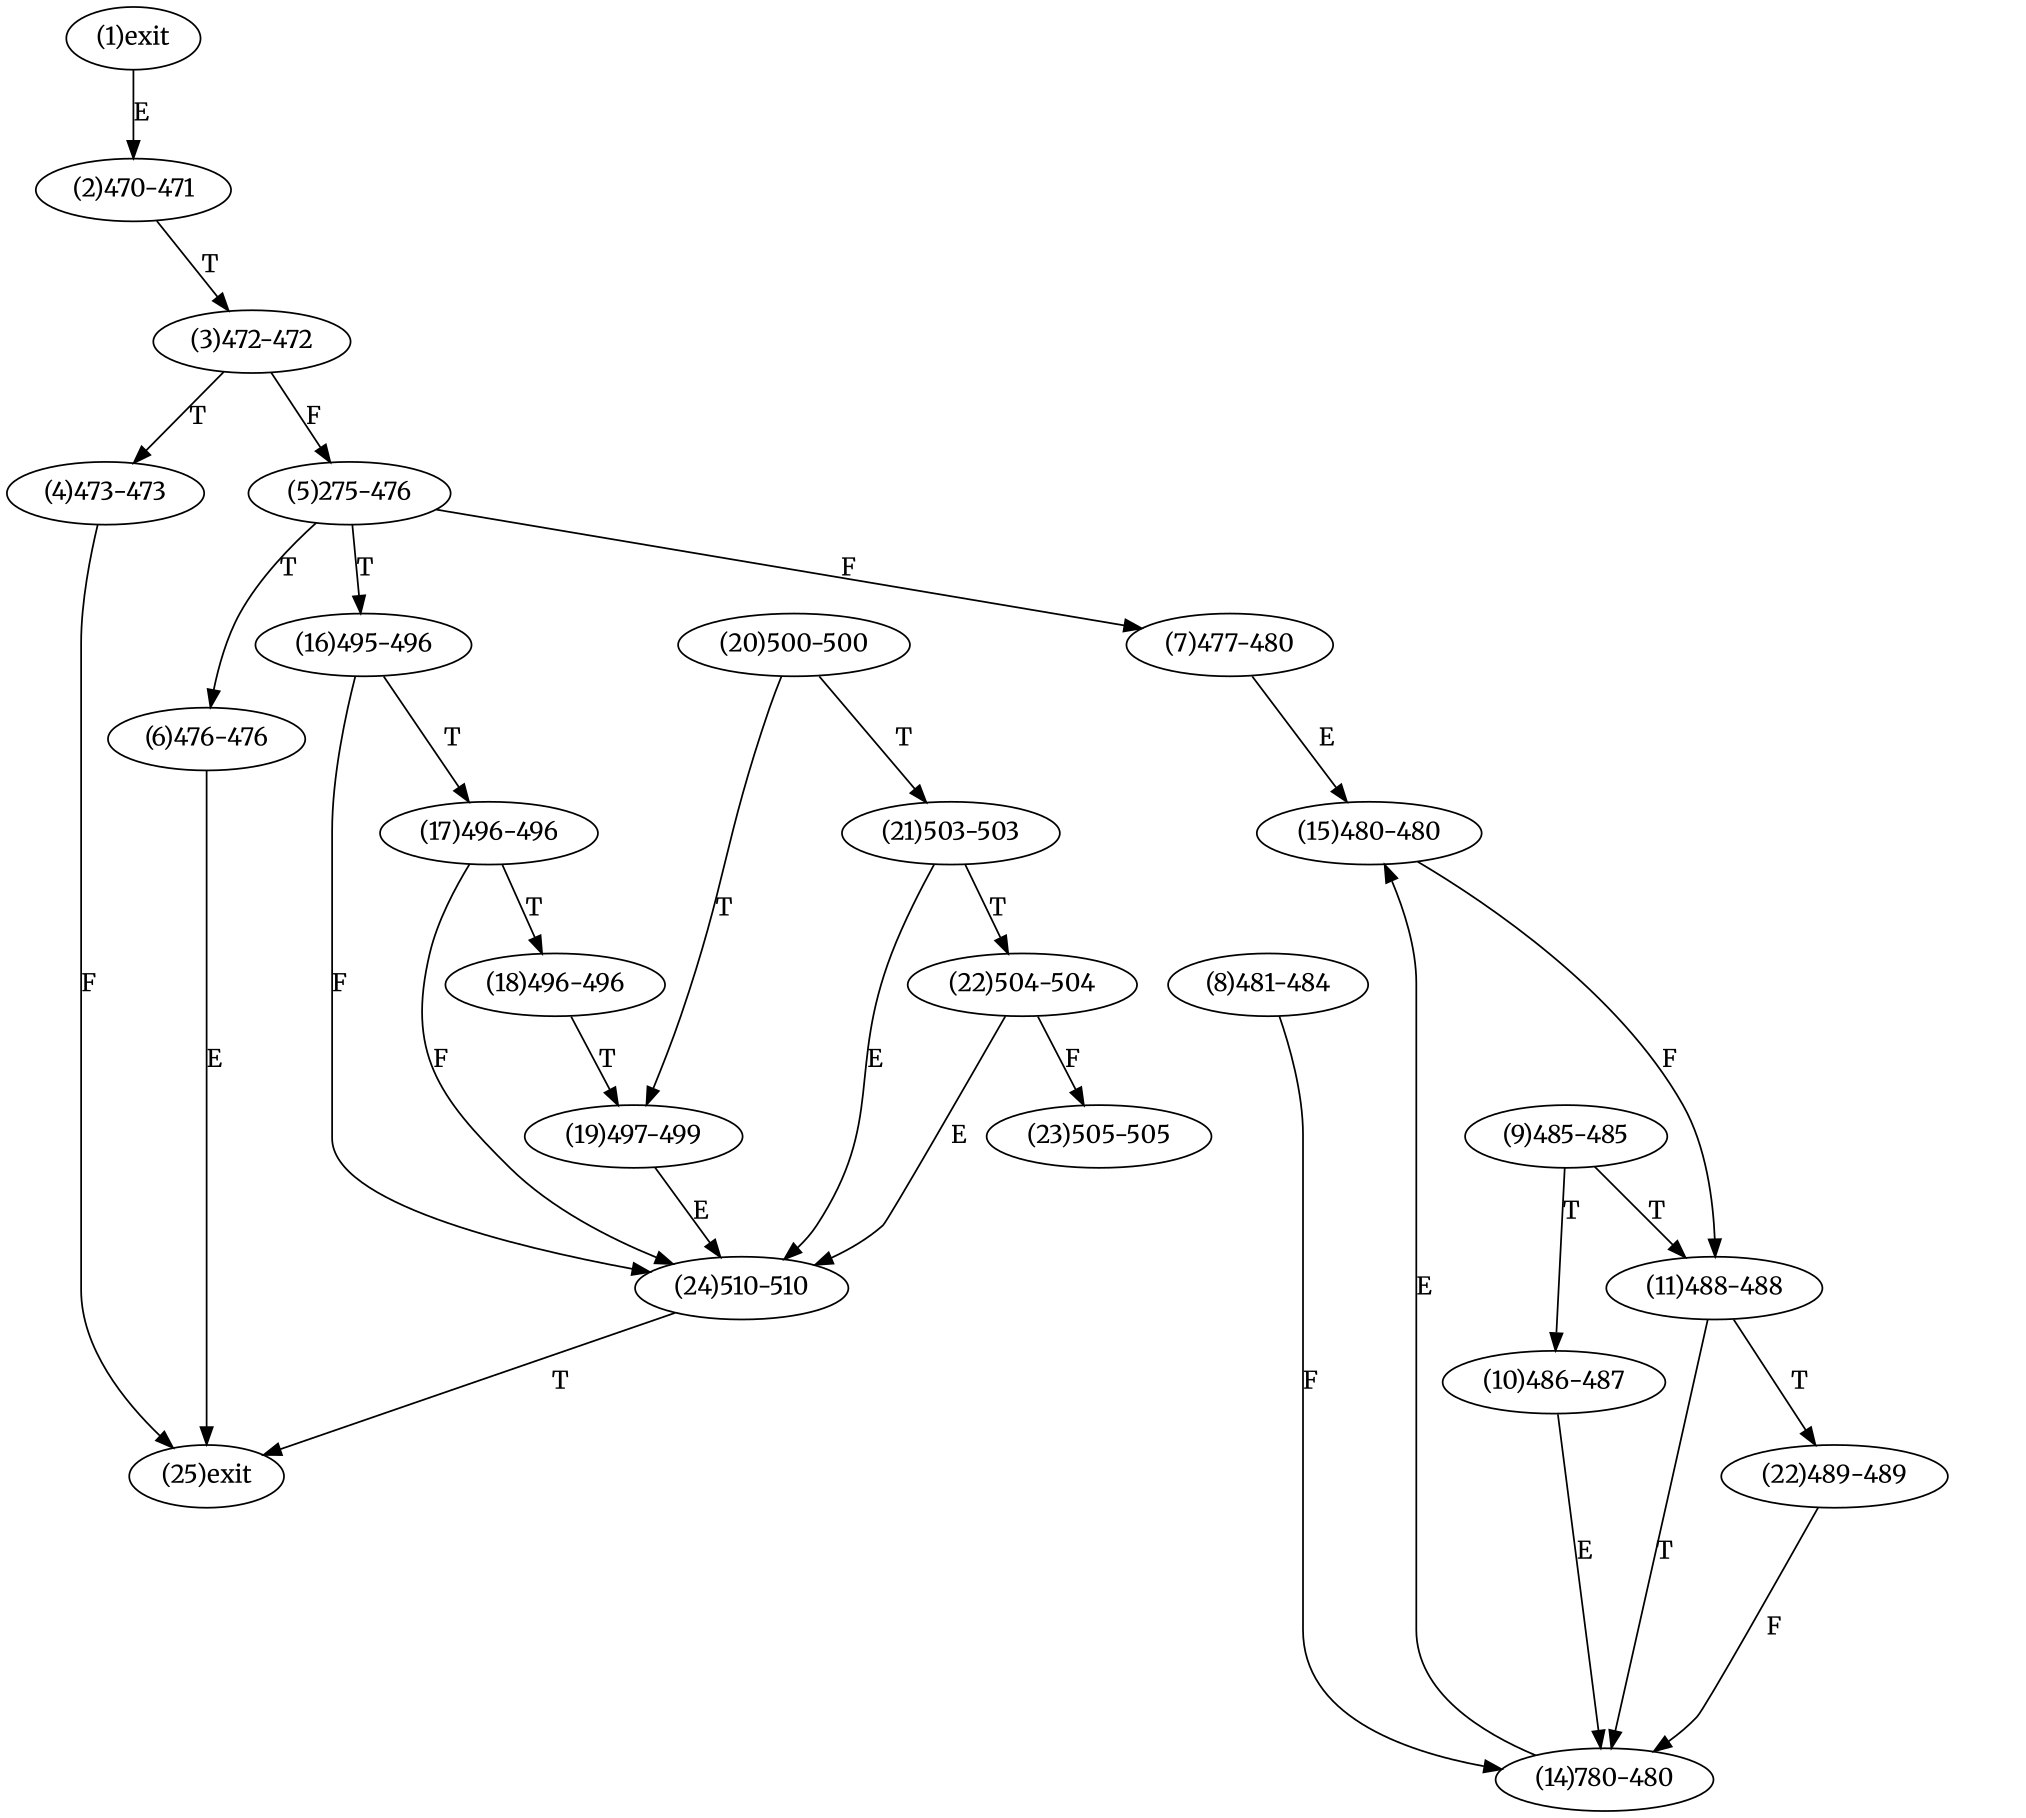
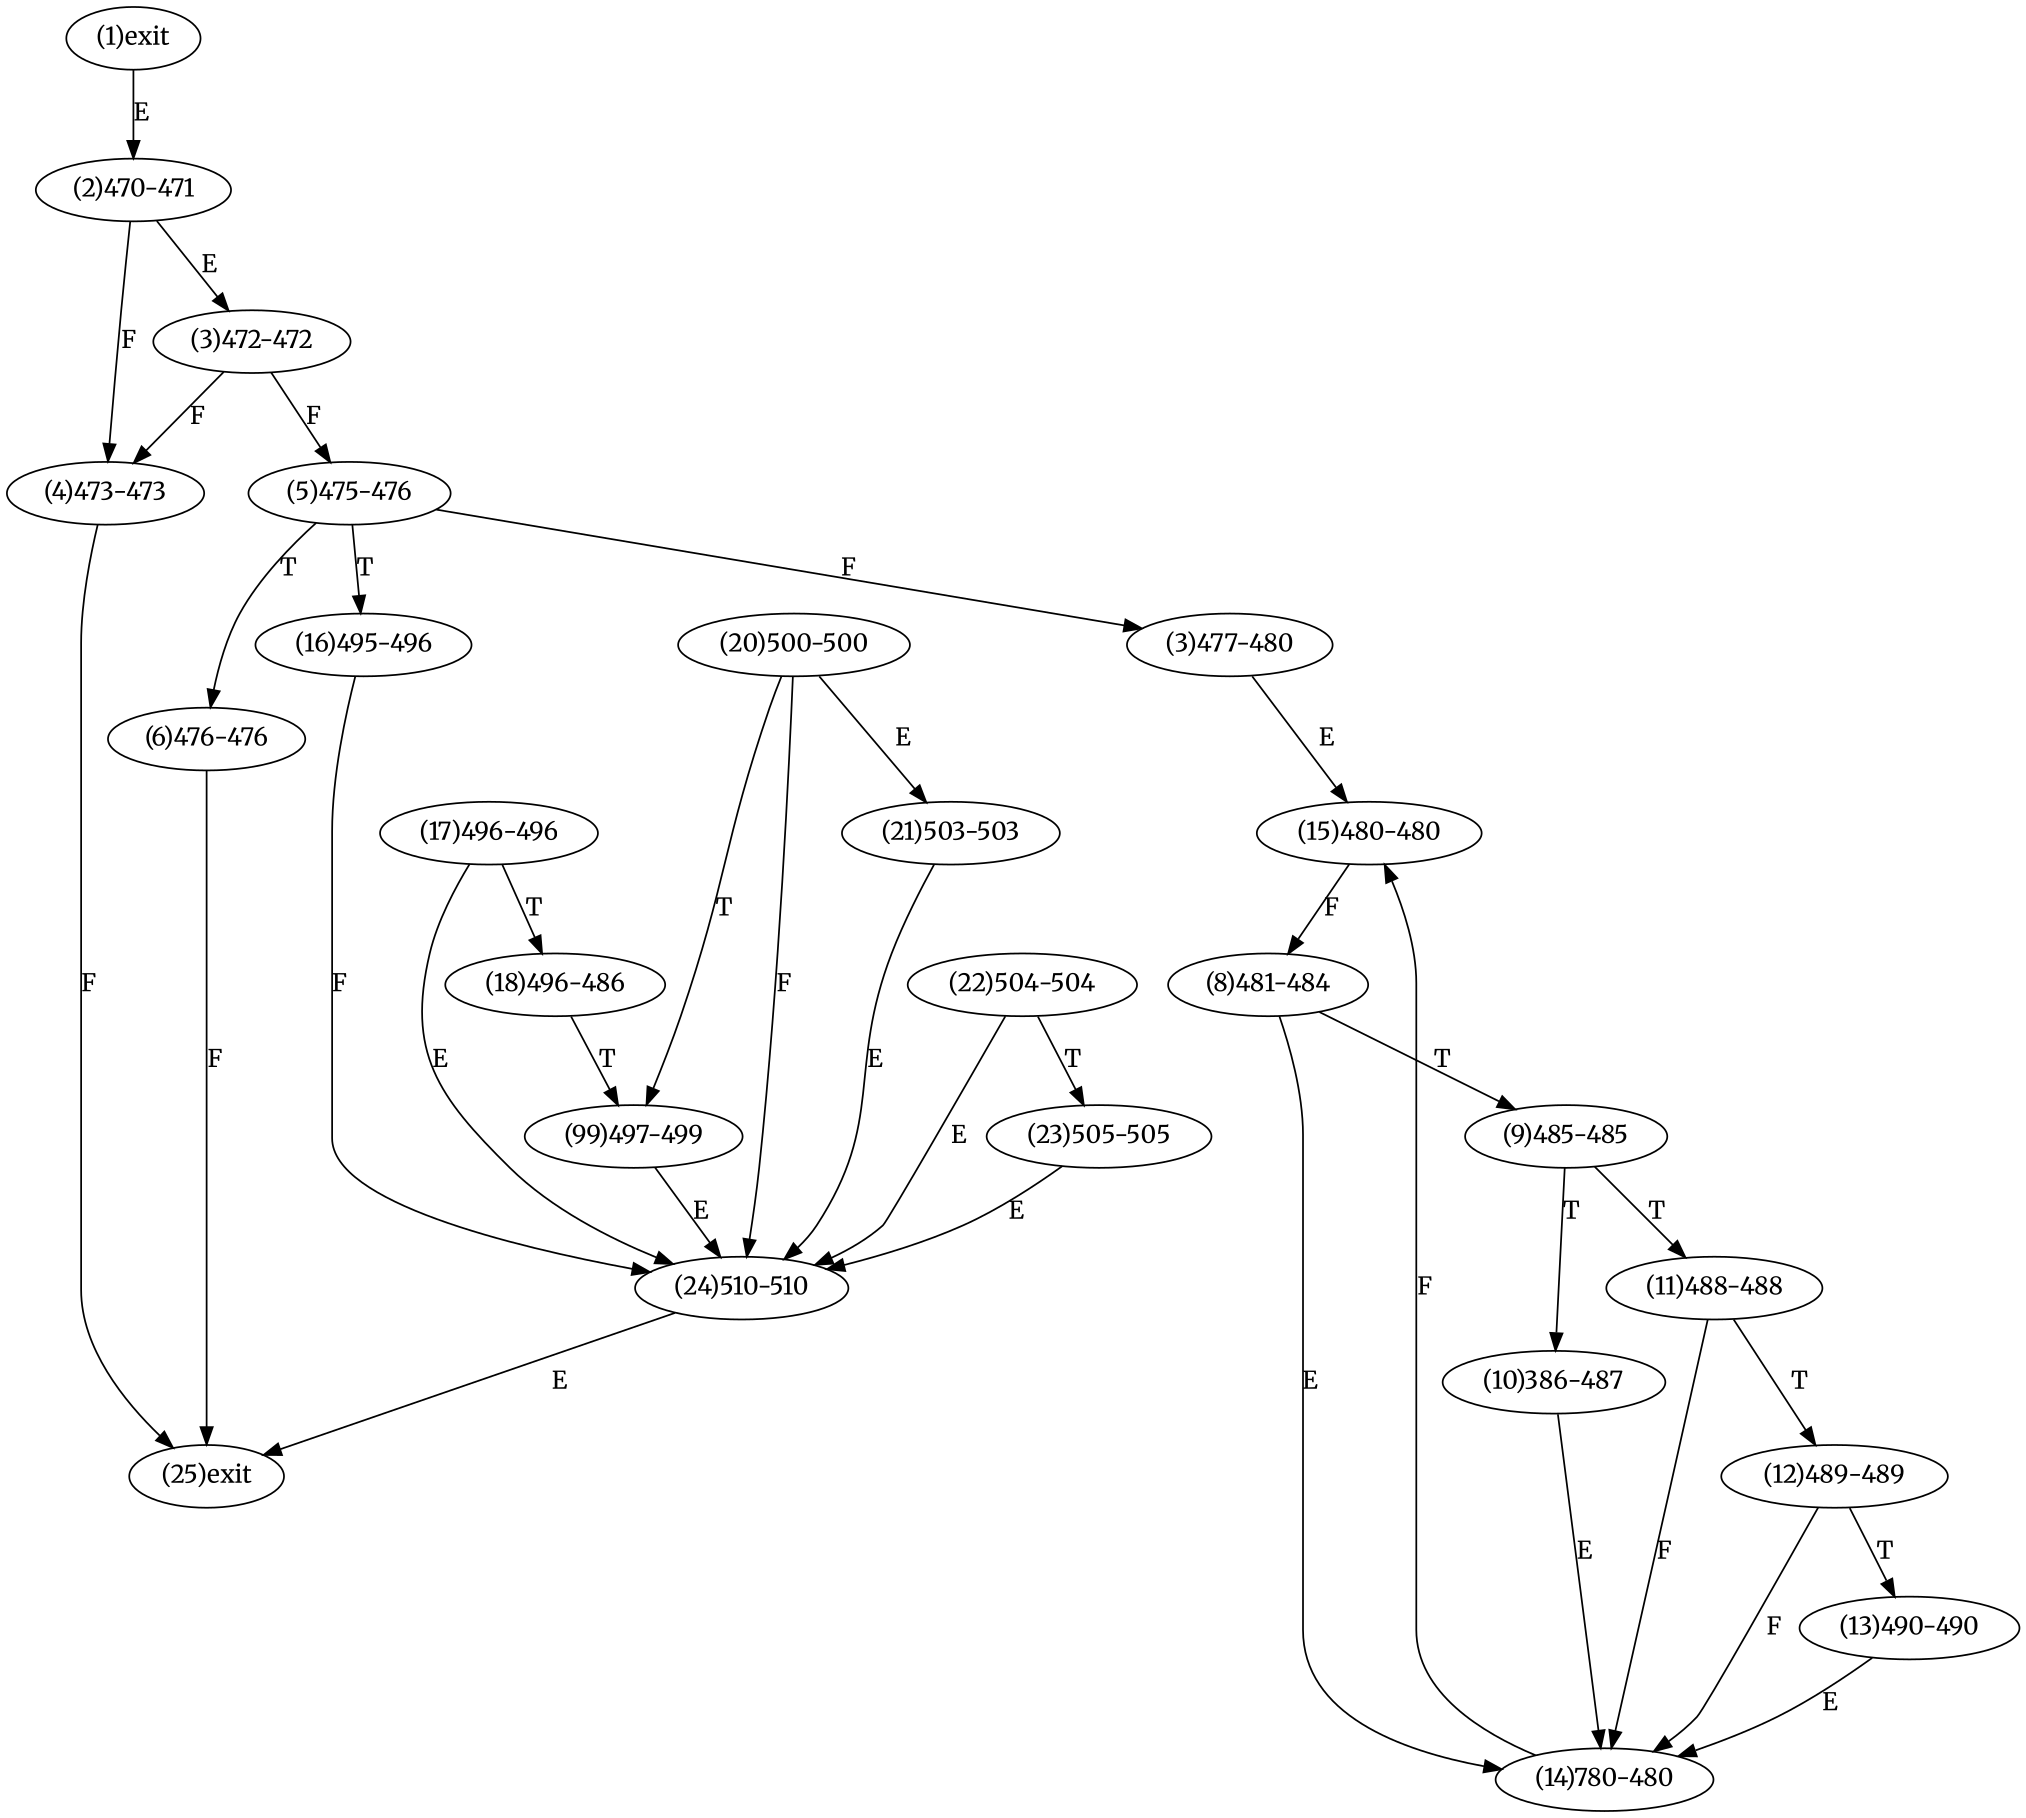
(210, 266) -> (210, 266)
none -> (119, 333)
(198, 417) -> (198, 417)
(350, 493) -> (350, 493)
(1230, 645) -> (1230, 645)
(421, 732) -> none
(904, 739) -> (904, 739)
(983, 901) -> none
none -> (777, 958)
(555, 985) -> (555, 985)
(1615, 1016) -> (1324, 902)
none -> (1405, 1054)
(215, 1061) -> (215, 1061)
(441, 1061) -> (441, 1061)
(1073, 1061) -> (1073, 1061)
(634, 1136) -> (634, 1136)
none -> (958, 1227)
(1425, 1288) -> (1425, 1288)
(560, 1382) -> (560, 1382)
(1311, 1382) -> (1311, 1382)
(1554, 1382) -> (1554, 1382)
(1835, 1476) -> (1835, 1476)
(1665, 1552) -> (1665, 1552)
none -> (1910, 1628)
